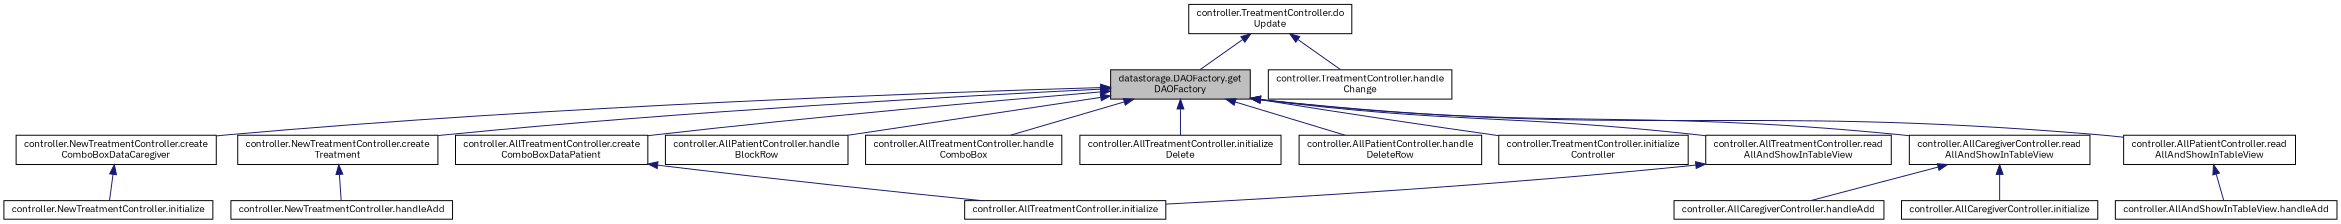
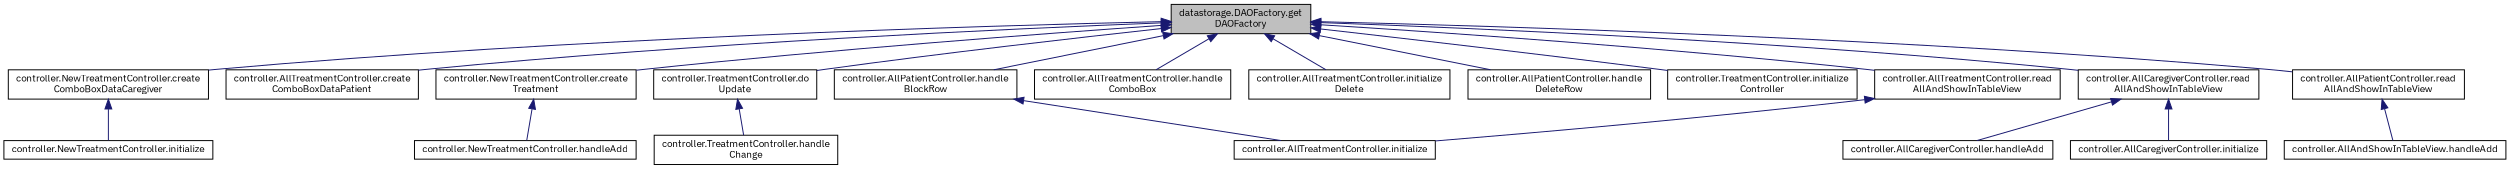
(1221, 55) -> (989, 48)
(819, 184) -> (1152, 121)
